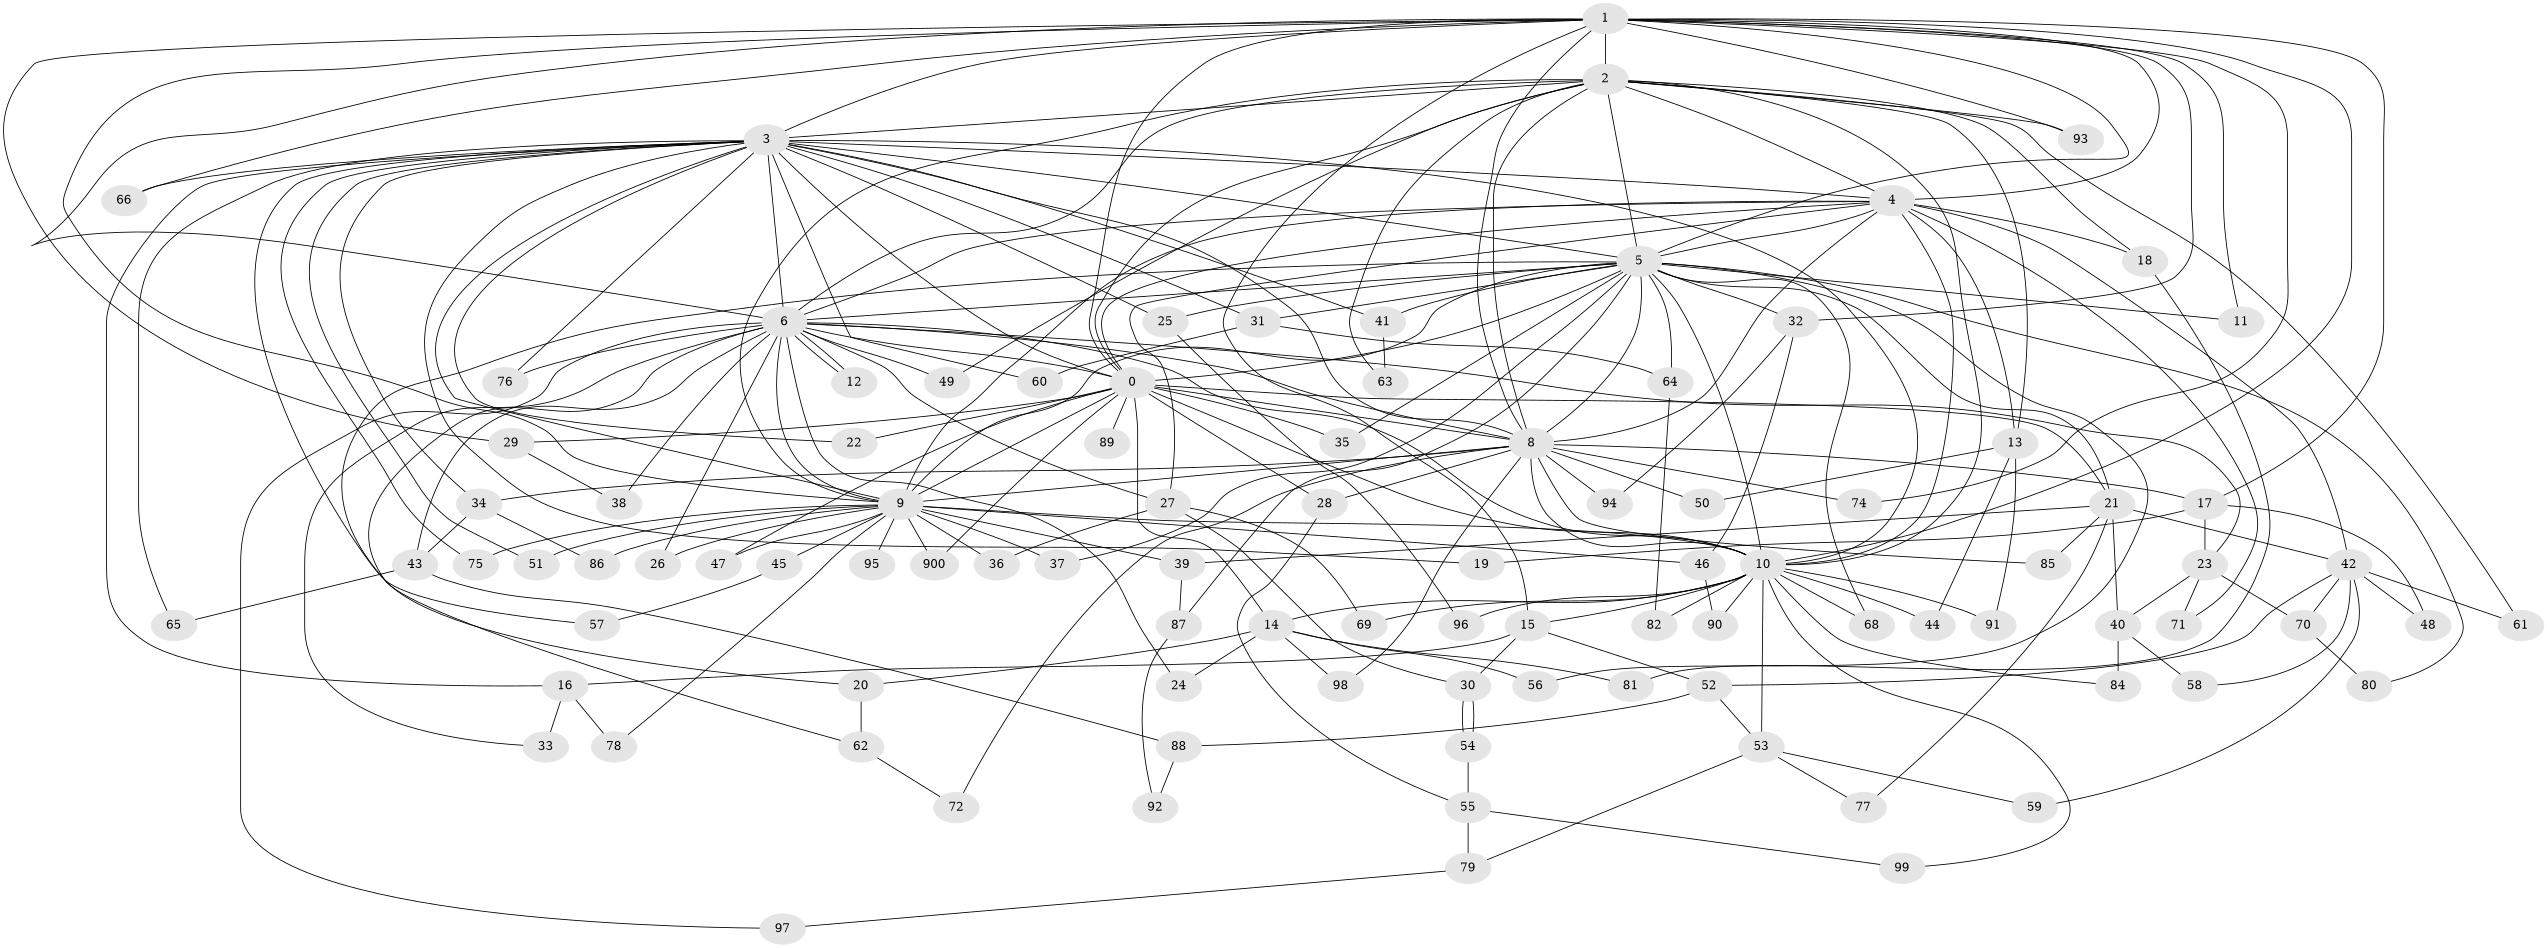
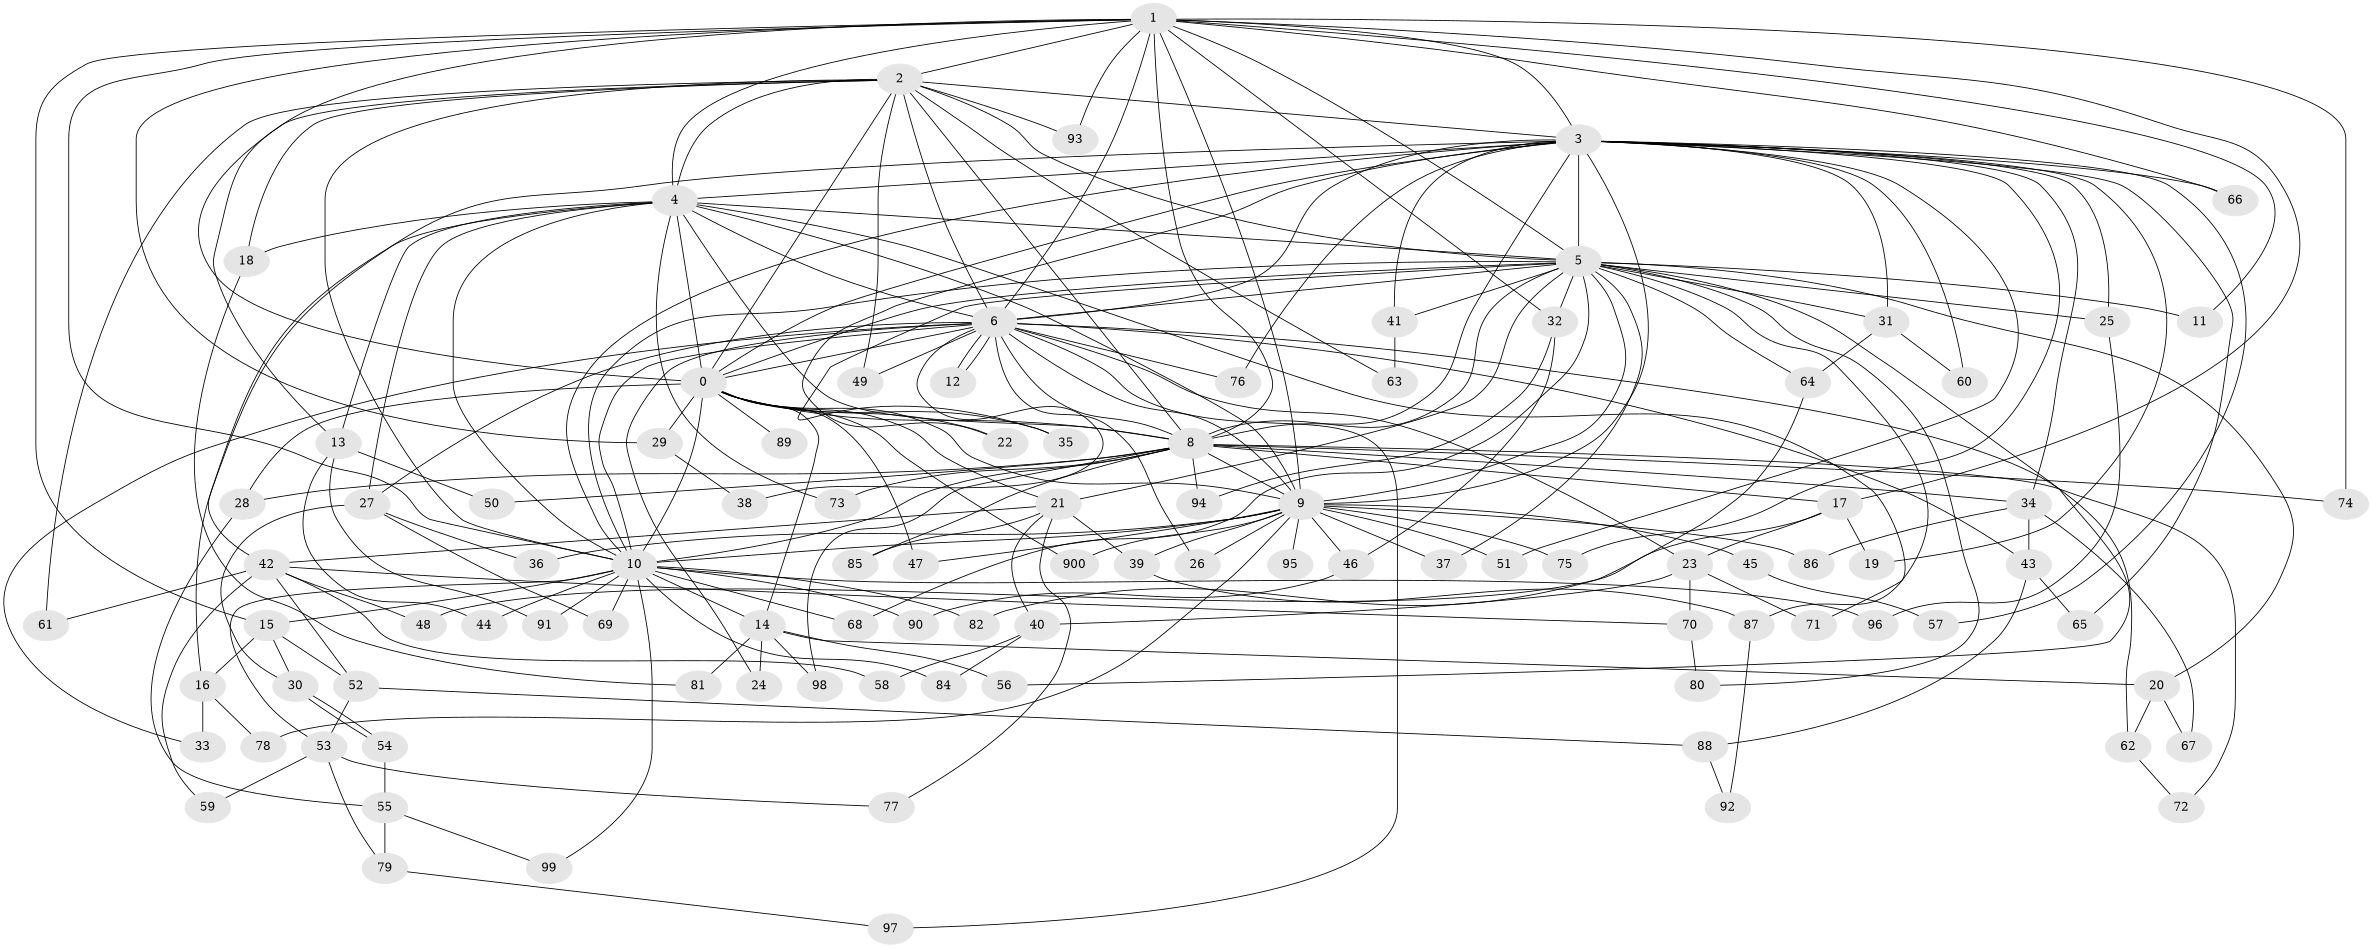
(976, 155) -> none
none -> (838, 504)
none -> (2189, 747)
